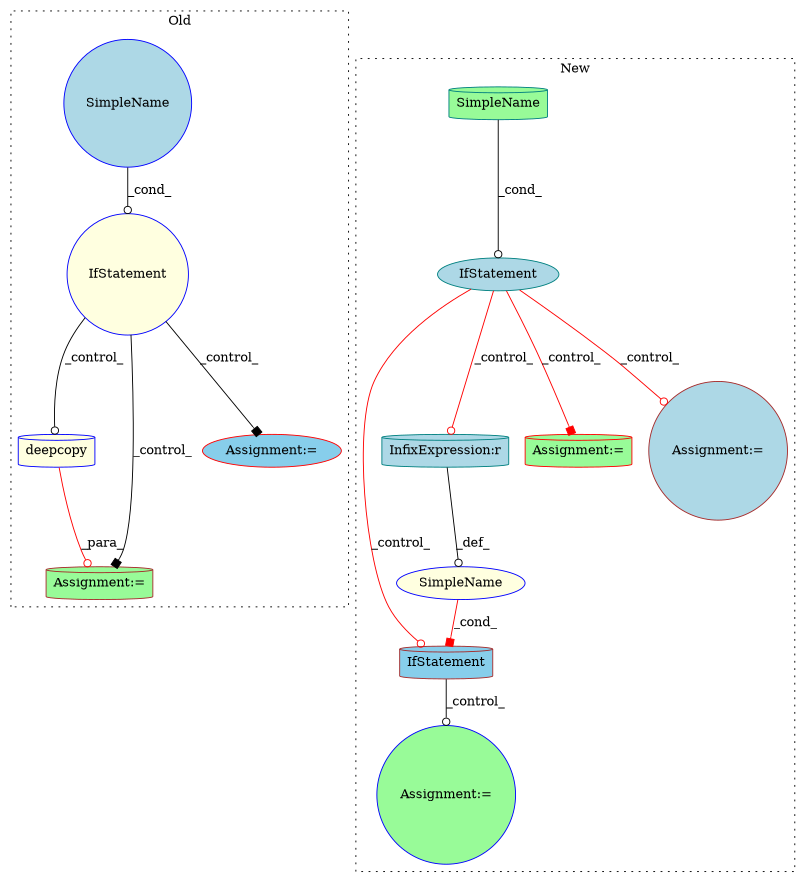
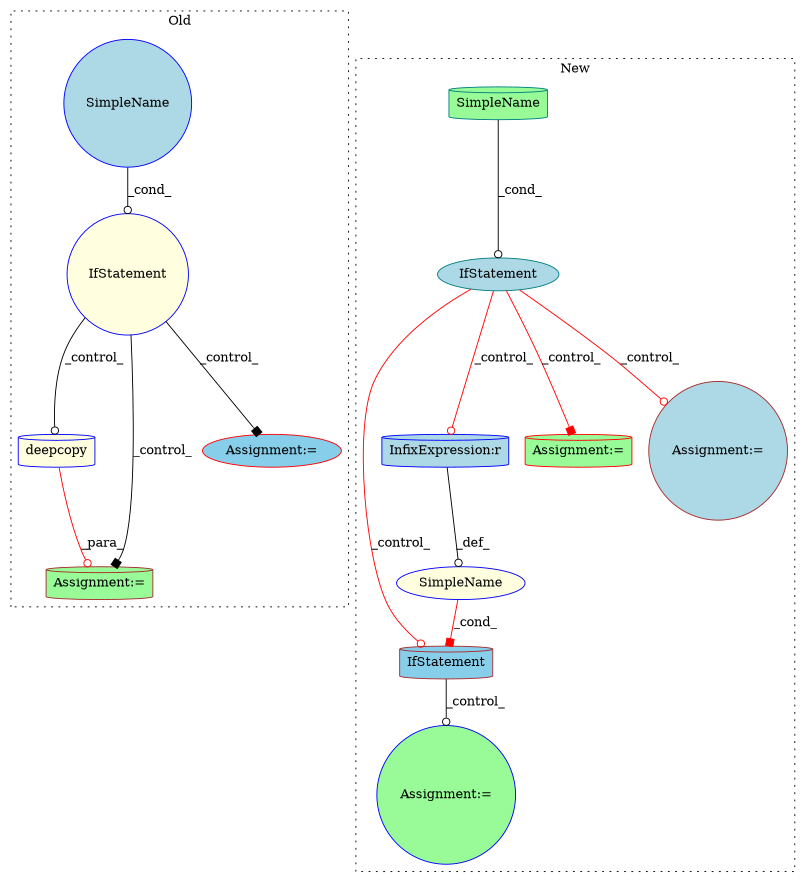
(445, 451) -> (445, 451)
